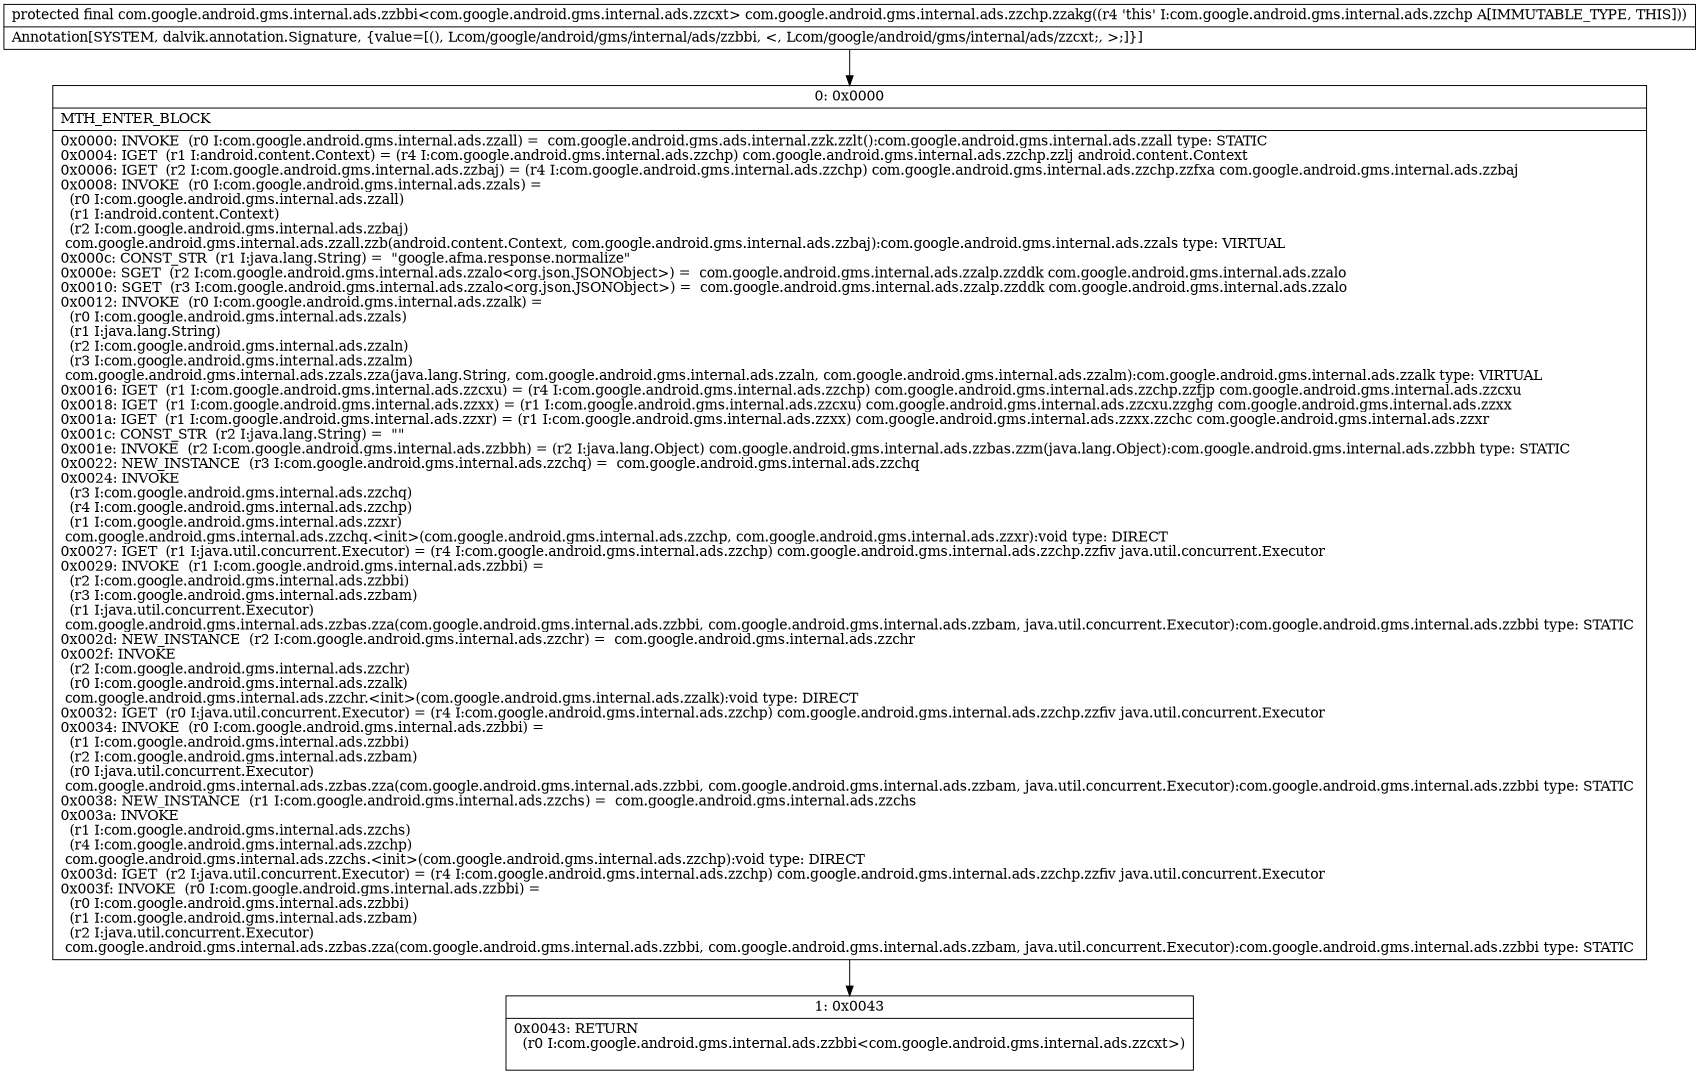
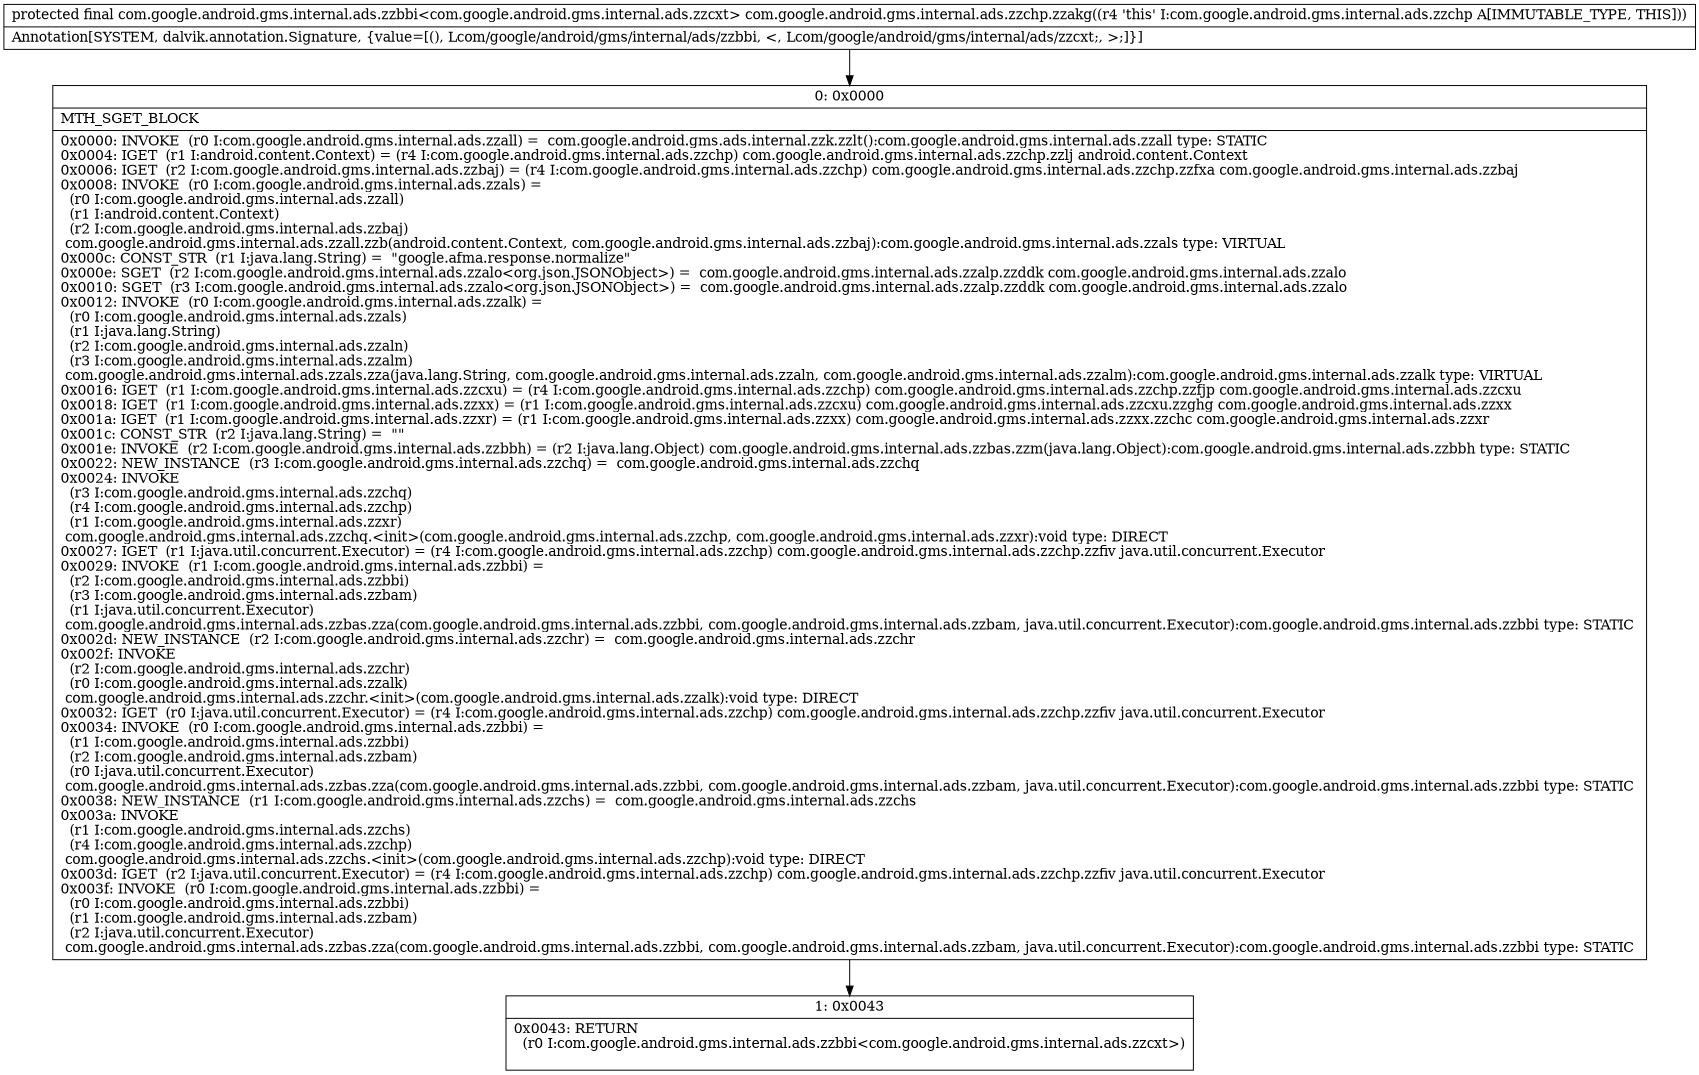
(136, 119) -> (130, 119)
